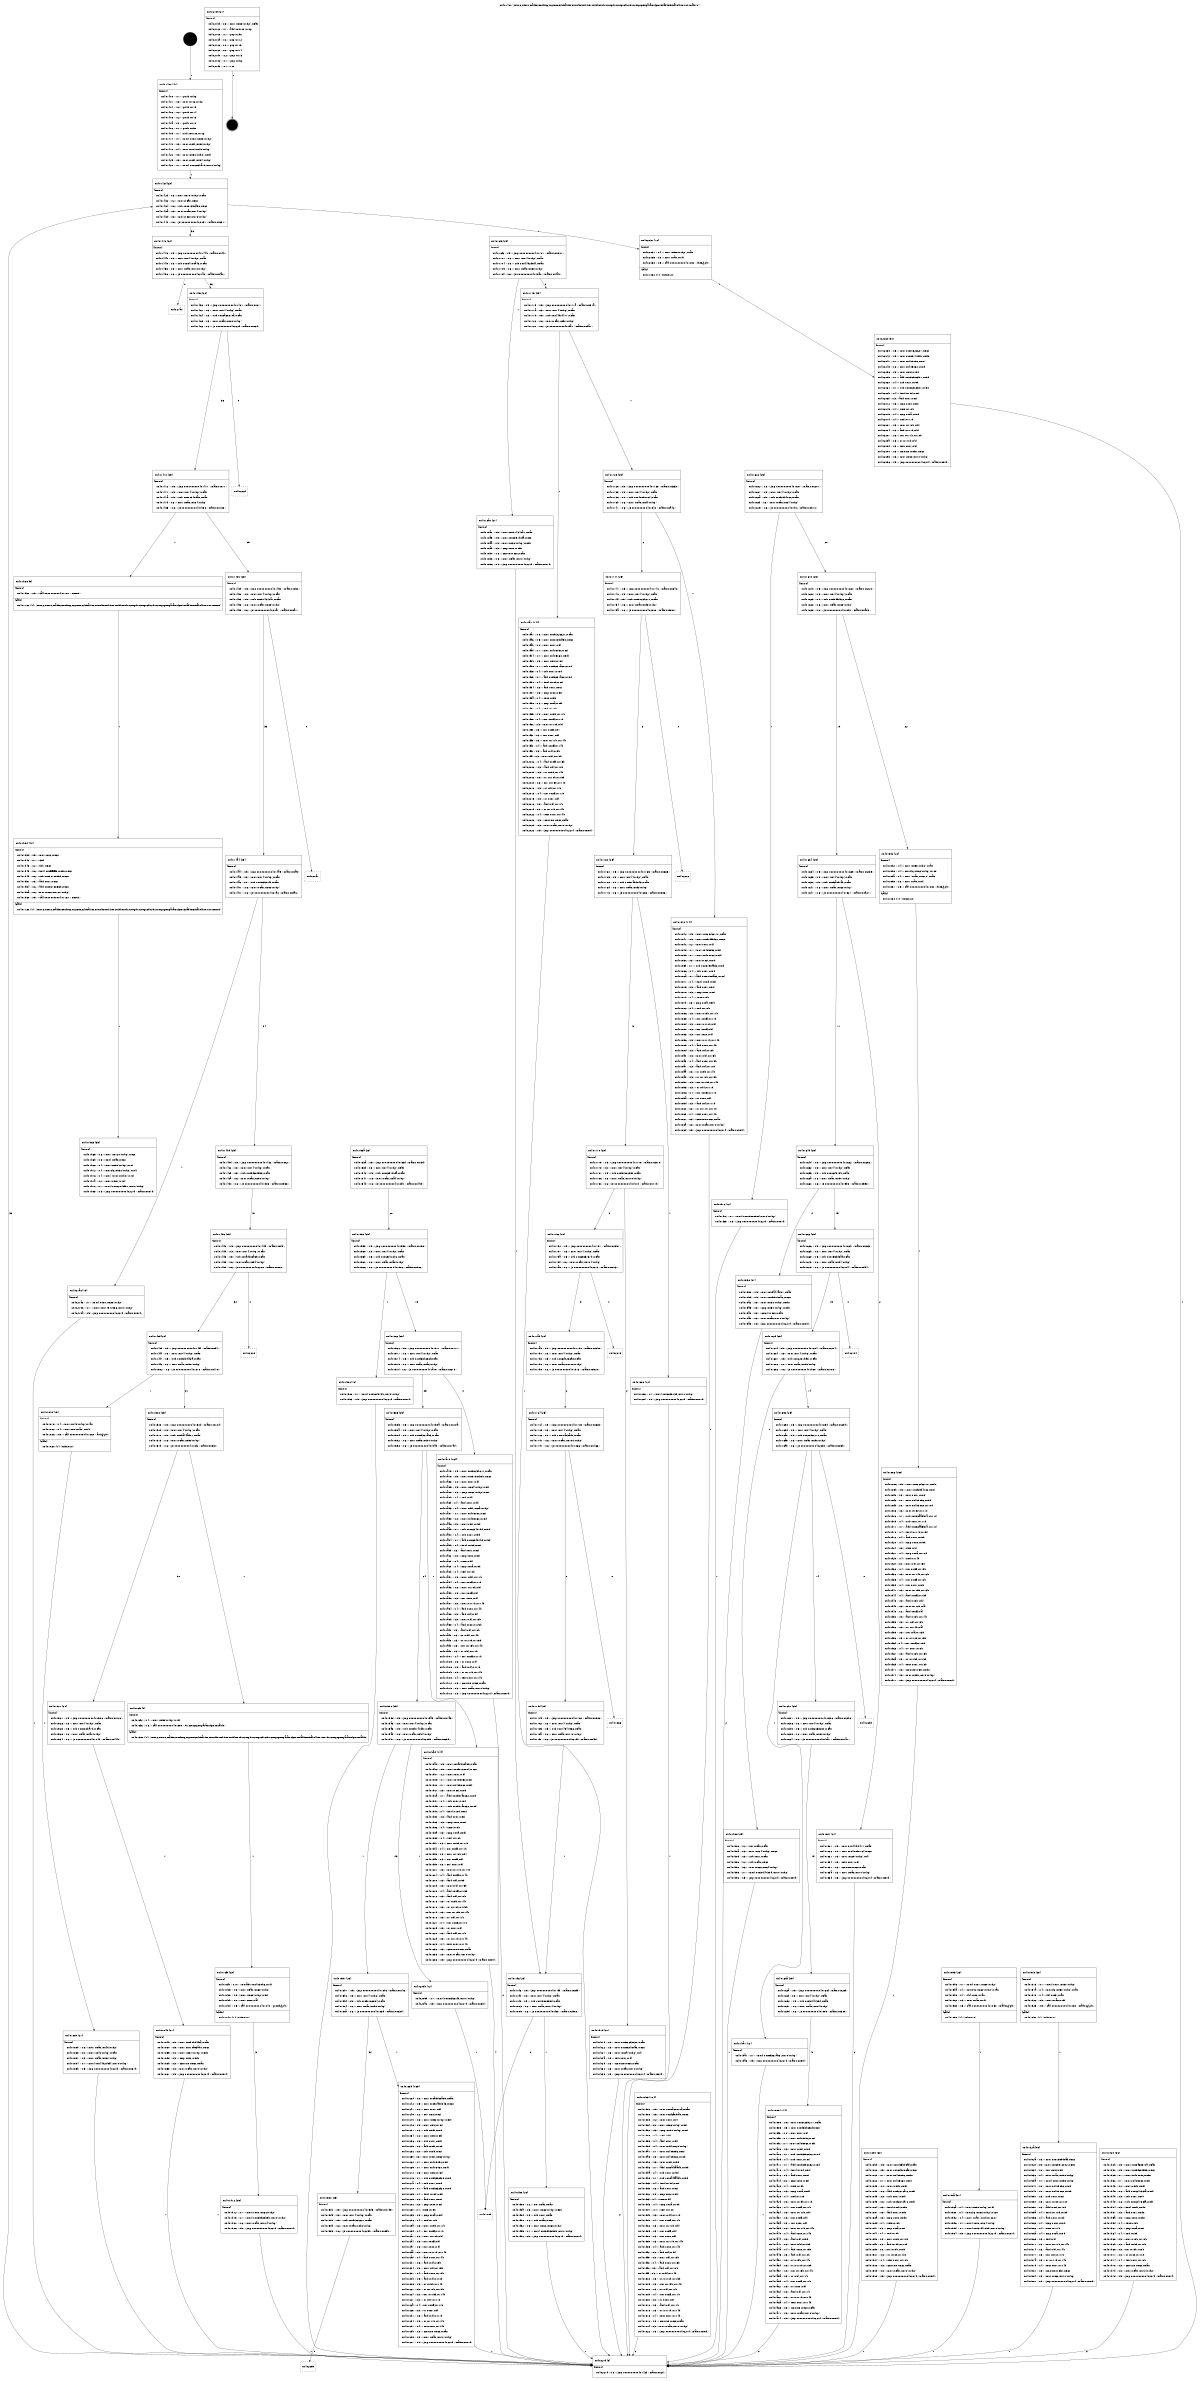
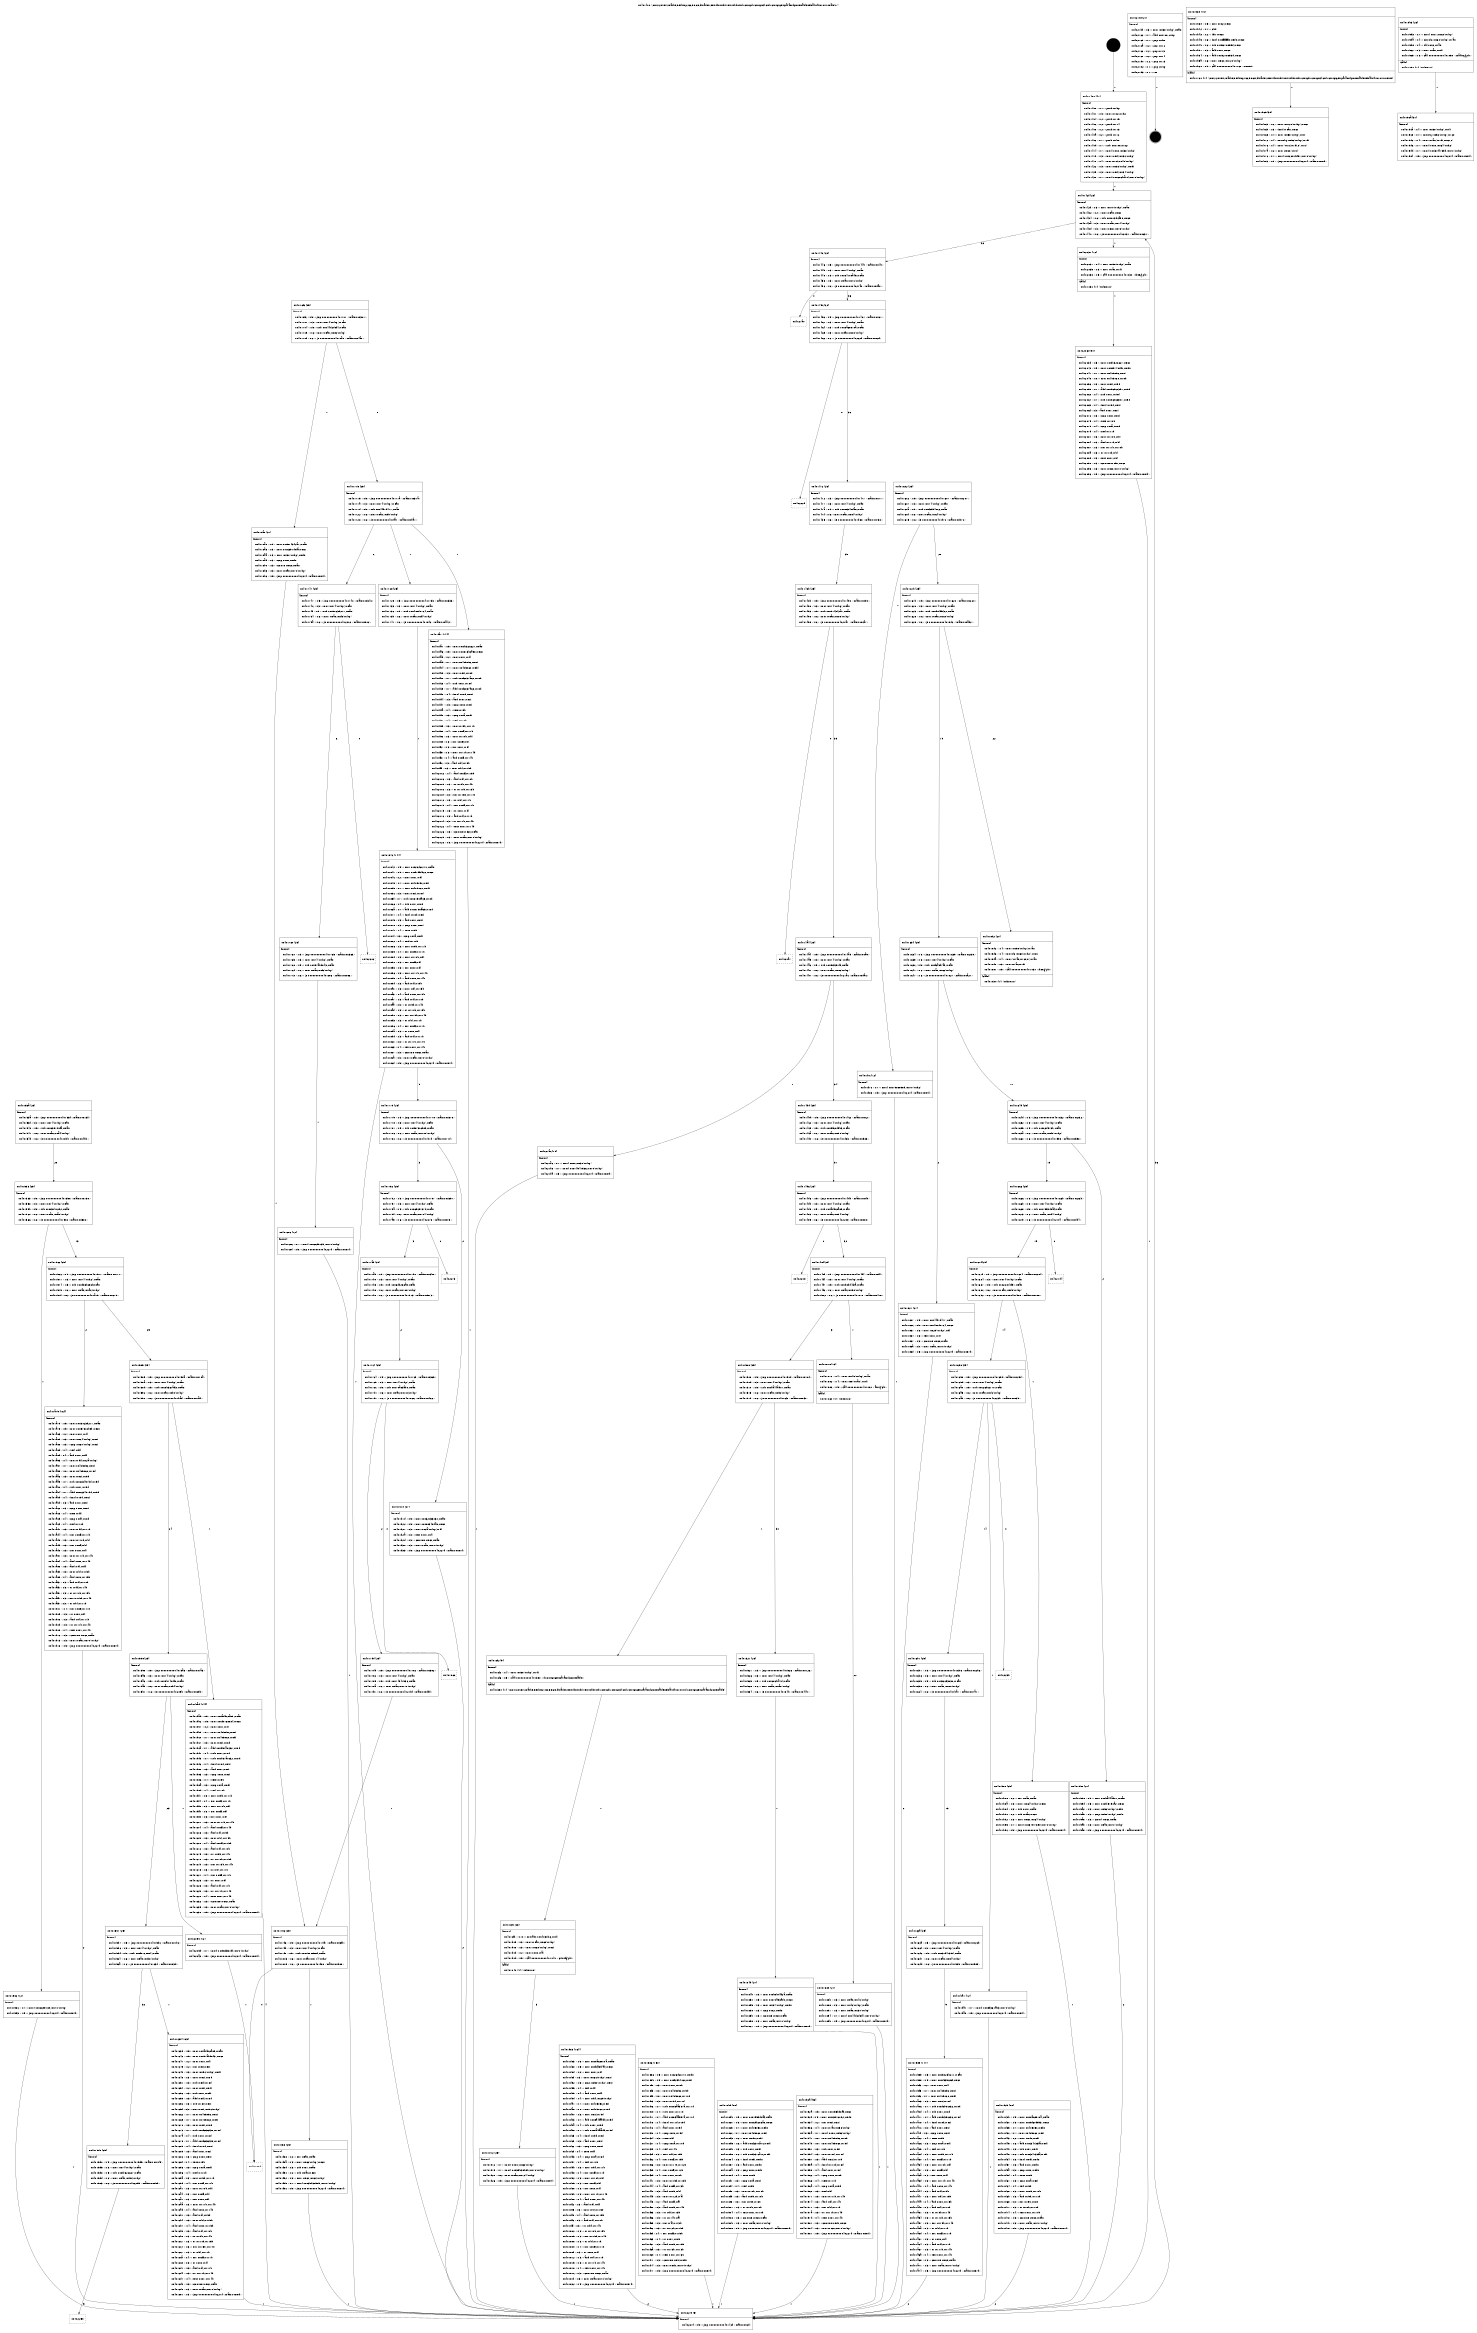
(642, 542) -> (360, 554)
(118, 593) -> none
(629, 1021) -> (418, 1083)
(918, 1185) -> none
(44, 1723) -> (855, 1675)
(1059, 1995) -> none
(894, 2358) -> none
